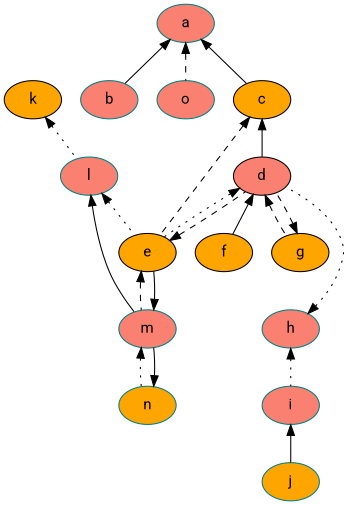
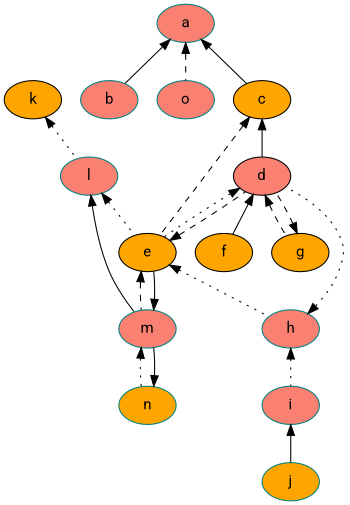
none -> (224, 293)
